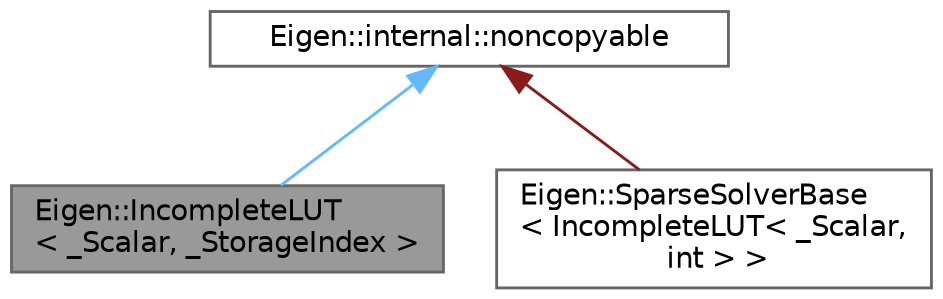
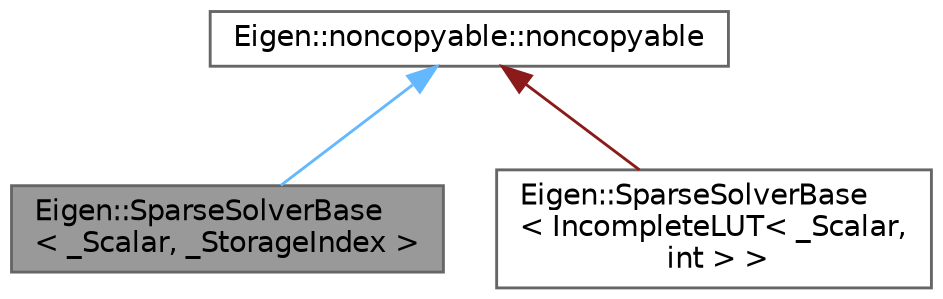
(469, 39) -> (469, 39)
(227, 229) -> (227, 229)
